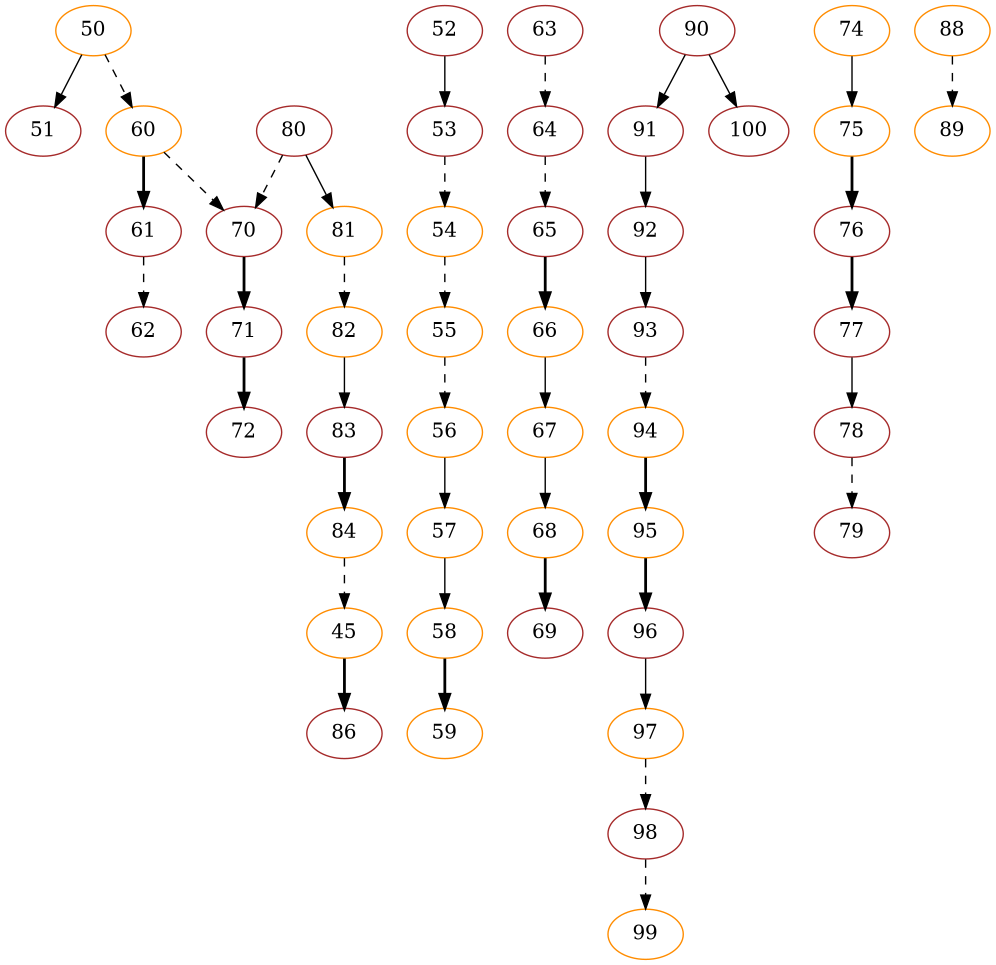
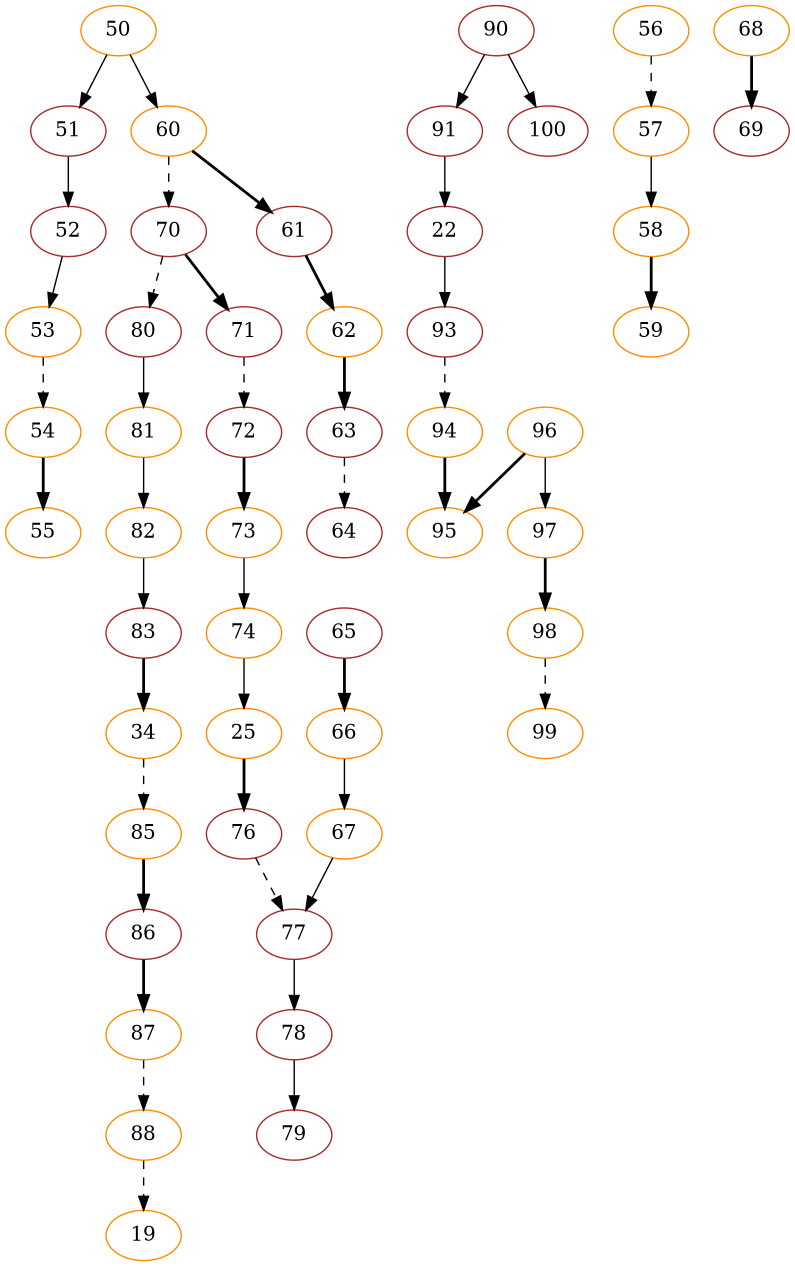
(115, 75) -> (140, 75)
(445, 131) -> (43, 332)
(852, 131) -> (244, 733)
(952, 131) -> (144, 1235)
none -> (68, 174)
(545, 174) -> none
(272, 175) -> (158, 275)
(646, 231) -> (445, 231)
(144, 275) -> (316, 275)
(344, 275) -> (144, 476)
(445, 275) -> (43, 476)
(852, 275) -> (266, 878)
(144, 332) -> (344, 332)
(244, 375) -> (244, 375)
none -> (344, 375)
(445, 375) -> none
(445, 476) -> (651, 74)
(545, 476) -> (323, 878)
(852, 476) -> (294, 1078)
none -> (244, 533)
(344, 533) -> (144, 733)
(646, 576) -> (500, 477)
(344, 633) -> (144, 834)
(646, 633) -> (545, 432)
(646, 777) -> (545, 576)
(646, 834) -> (545, 633)
none -> (144, 1035)
